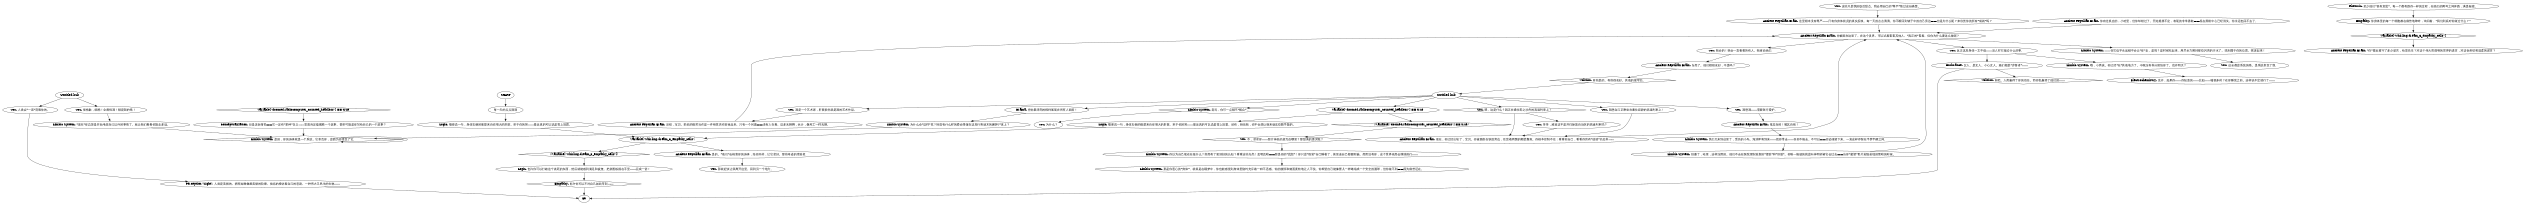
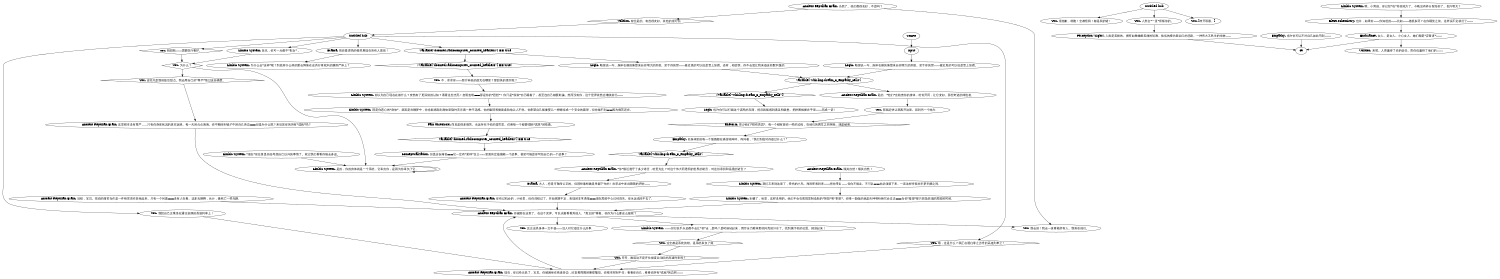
(1878, 6) -> (183, 80)
(2413, 6) -> (789, 125)
none -> (1203, 21)
(1987, 57) -> (1401, 28)
(1720, 58) -> (1035, 54)
(2054, 58) -> none
(2250, 66) -> (688, 243)
none -> (182, 72)
(2023, 80) -> (1401, 51)
(506, 110) -> (911, 51)
(823, 110) -> none
(1219, 110) -> (269, 51)
(1756, 110) -> (181, 51)
(108, 116) -> none
(1761, 116) -> (182, 57)
none -> (849, 117)
(1541, 117) -> (670, 250)
none -> (491, 125)
(1048, 125) -> (182, 66)
(1572, 125) -> (650, 258)
(634, 134) -> (290, 104)
(304, 140) -> (366, 169)
(1282, 140) -> (476, 80)
(584, 176) -> none
(584, 184) -> (1301, 36)
none -> (589, 184)
(584, 199) -> (1301, 51)
